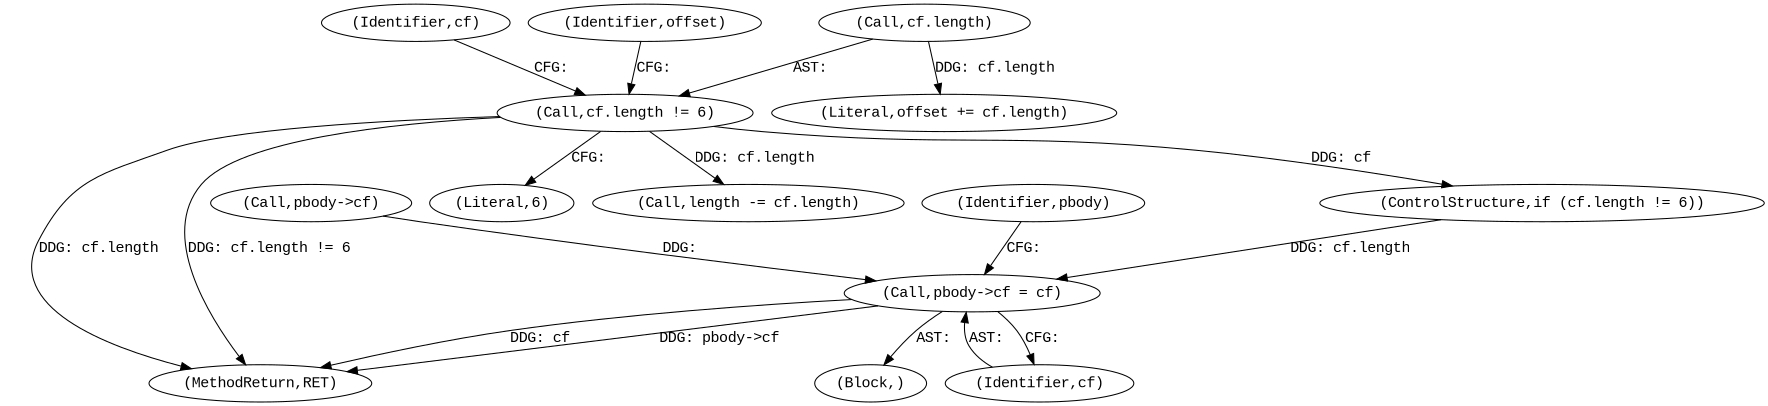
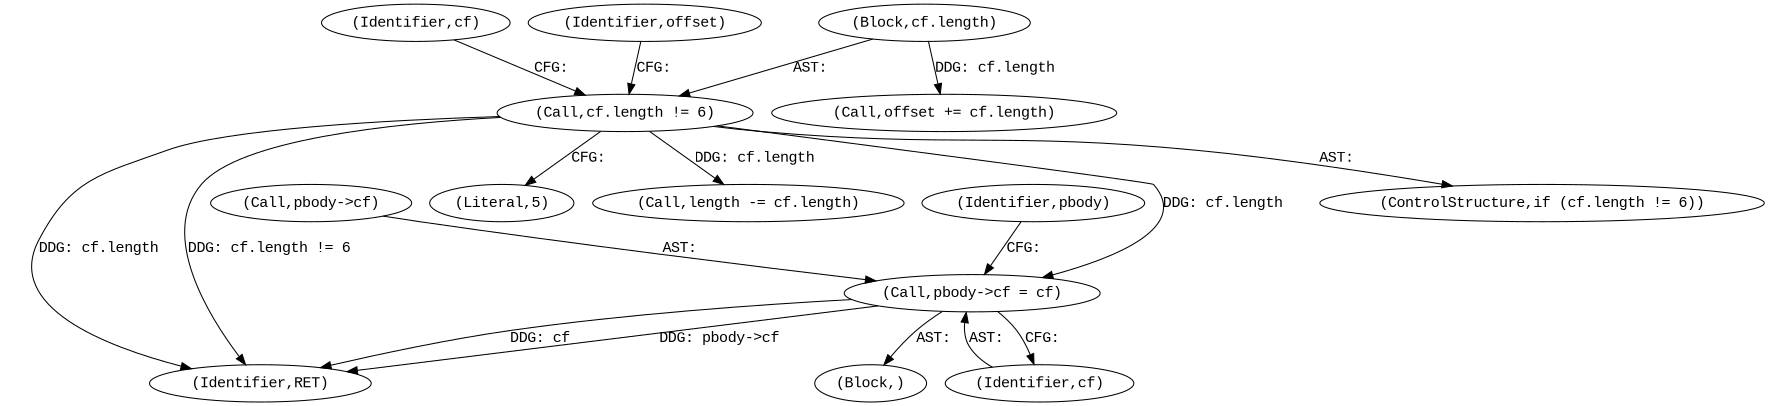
(925, 23) -> (925, 23)
(944, 113) -> (944, 113)
(1341, 158) -> (1341, 158)
(502, 203) -> (502, 203)
(684, 248) -> (684, 248)
(1254, 249) -> (1015, 165)
(260, 383) -> (260, 383)
